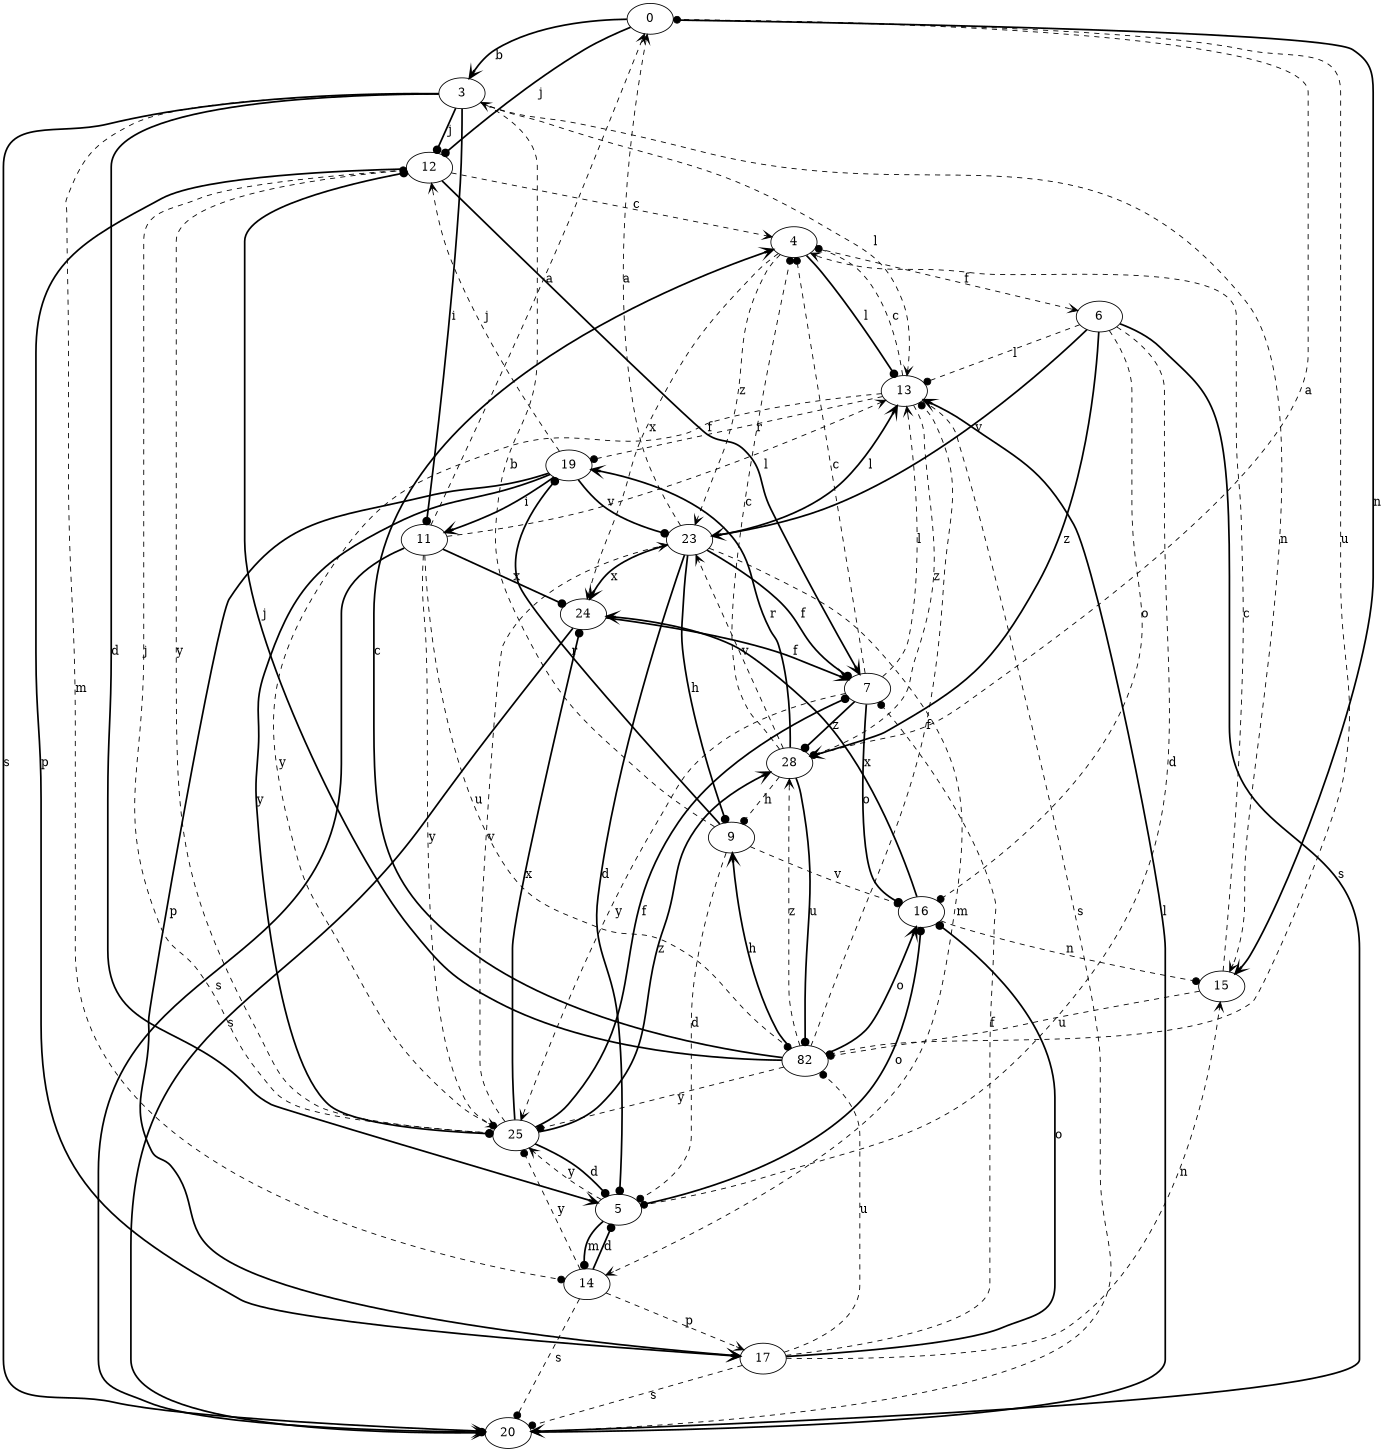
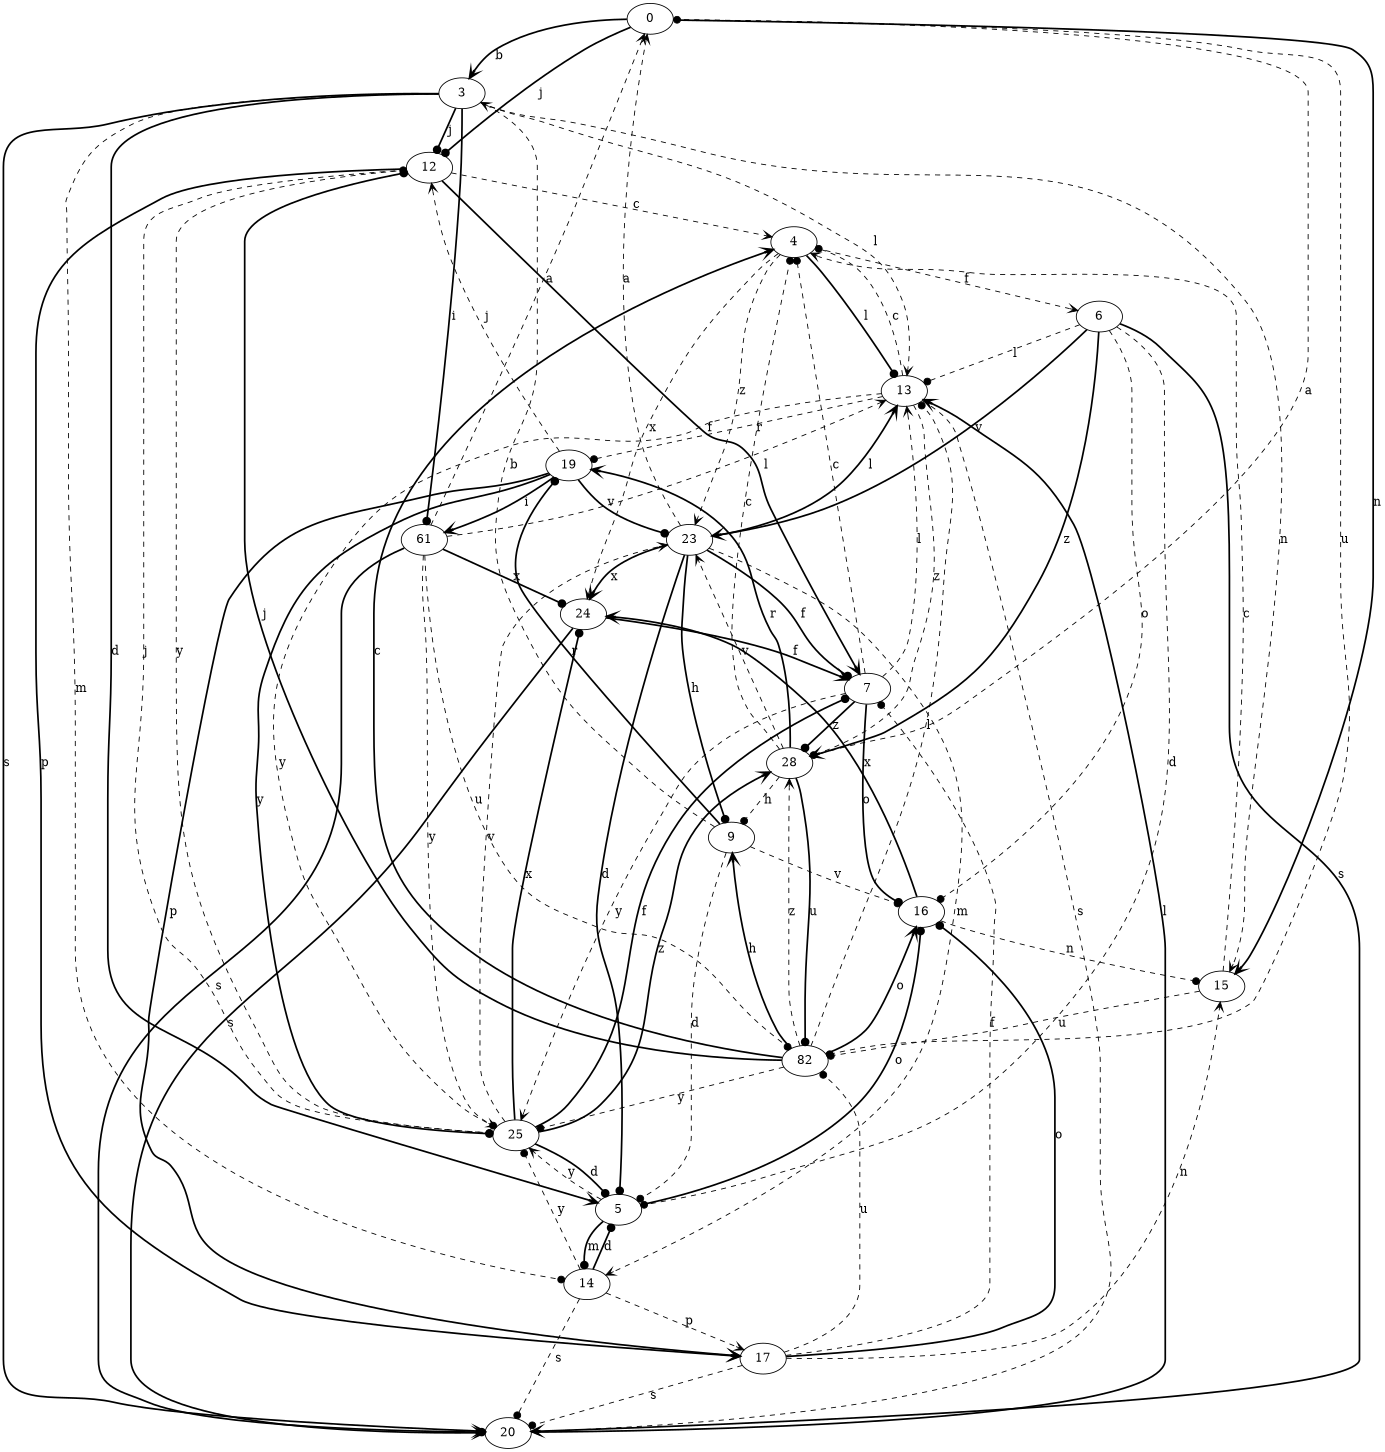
(424, 540) -> (424, 540)
(929, 726) -> (929, 726)
